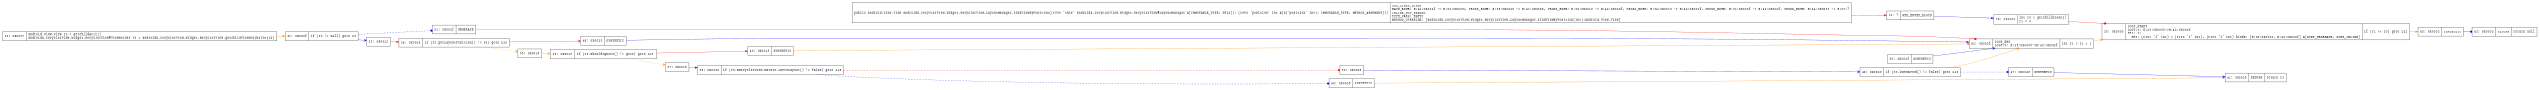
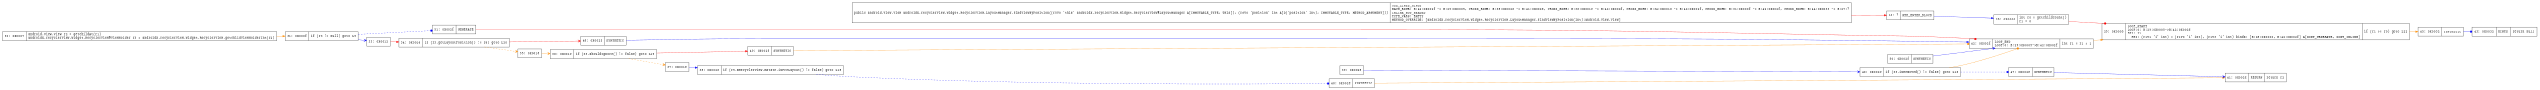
(2504, 32) -> (2503, 32)
(615, 54) -> (615, 54)
(1091, 70) -> none
